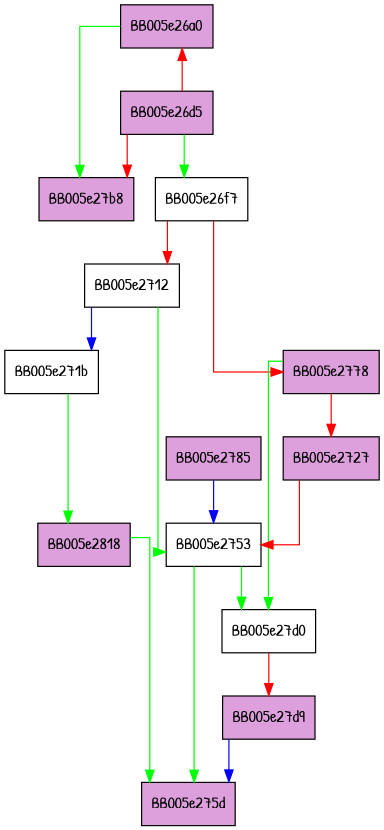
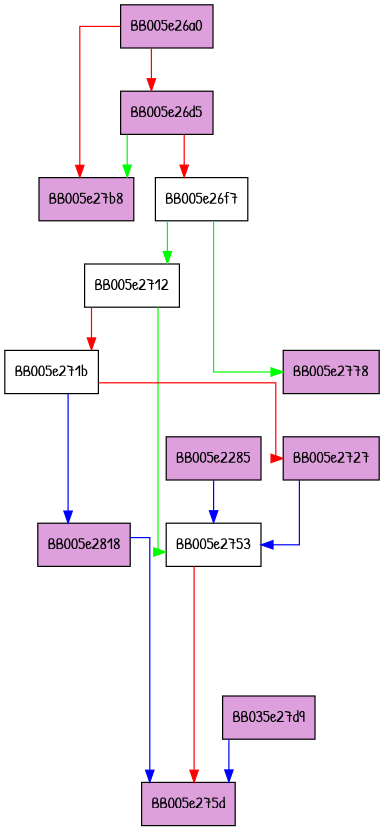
(80, 76) -> (80, 76)
(182, 76) -> (151, 63)
(127, 150) -> (127, 150)
(184, 150) -> (184, 150)
(167, 236) -> (167, 236)
(92, 323) -> (92, 323)
(214, 325) -> (214, 325)
(331, 409) -> (225, 383)
(68, 452) -> (68, 452)
(214, 458) -> (214, 458)
(299, 526) -> (299, 526)
(269, 631) -> none
(150, 644) -> (150, 644)
(194, 668) -> (194, 668)
(269, 718) -> (269, 718)
